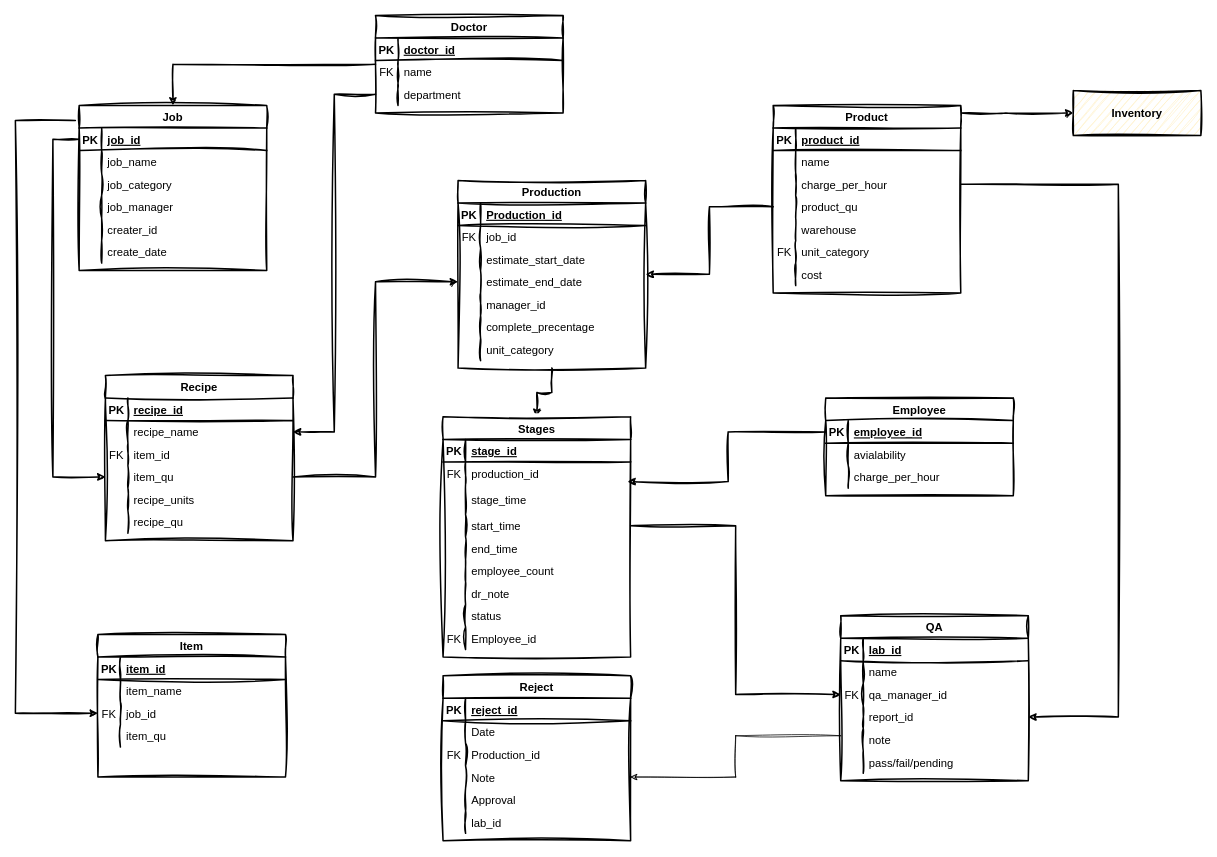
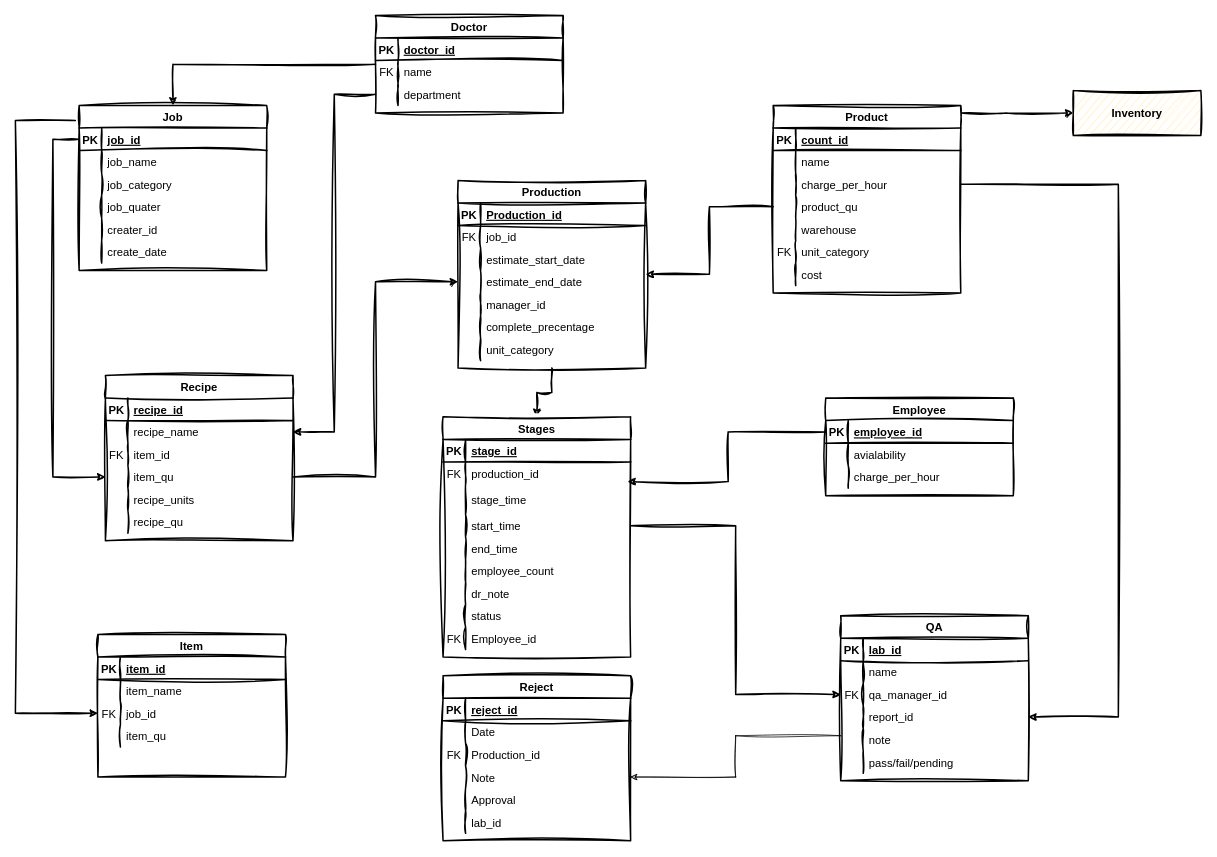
(831, 140) -> (825, 140)
(142, 207) -> (139, 207)
